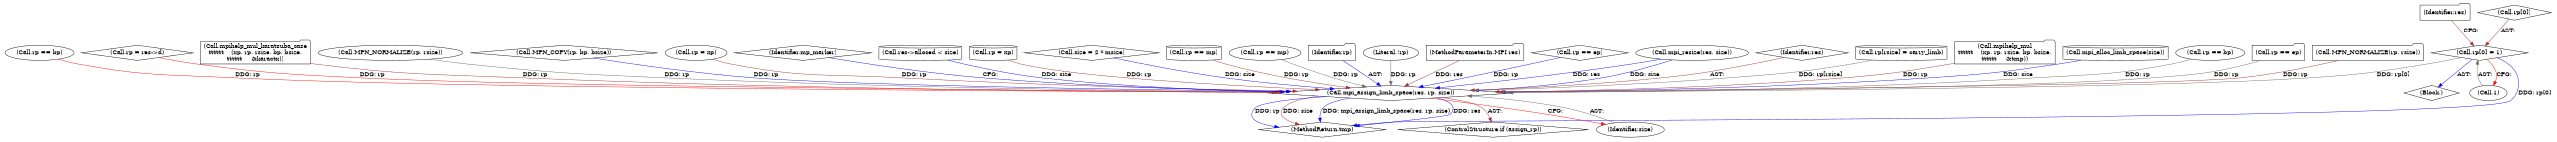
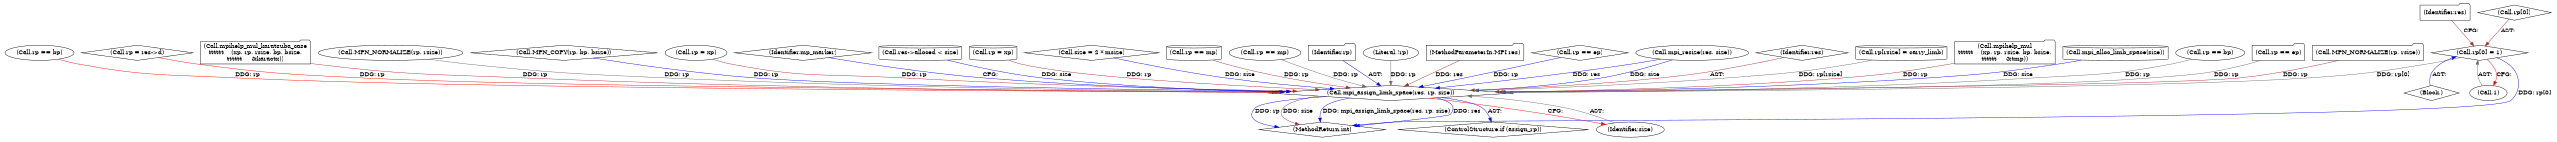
(2457, 72) -> (2435, 68)
(1481, 107) -> (1481, 107)
(1322, 130) -> (1322, 130)
